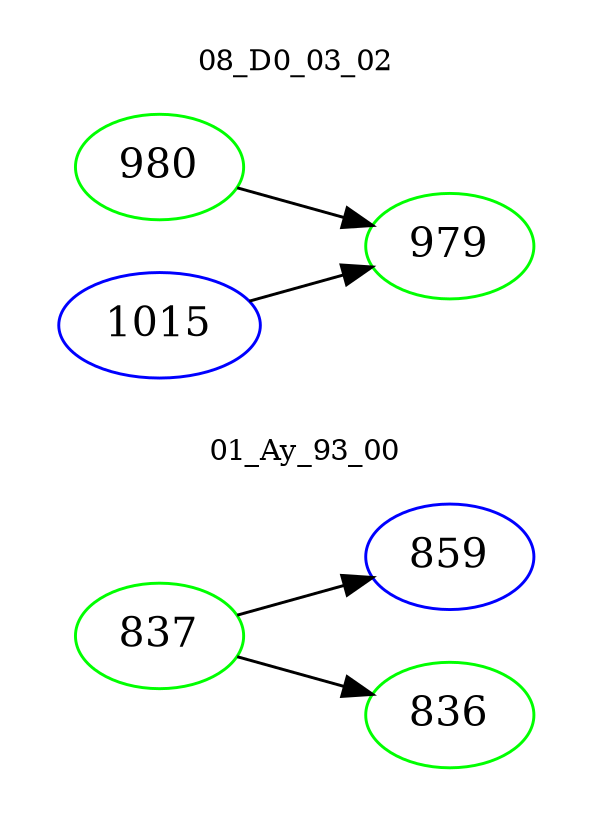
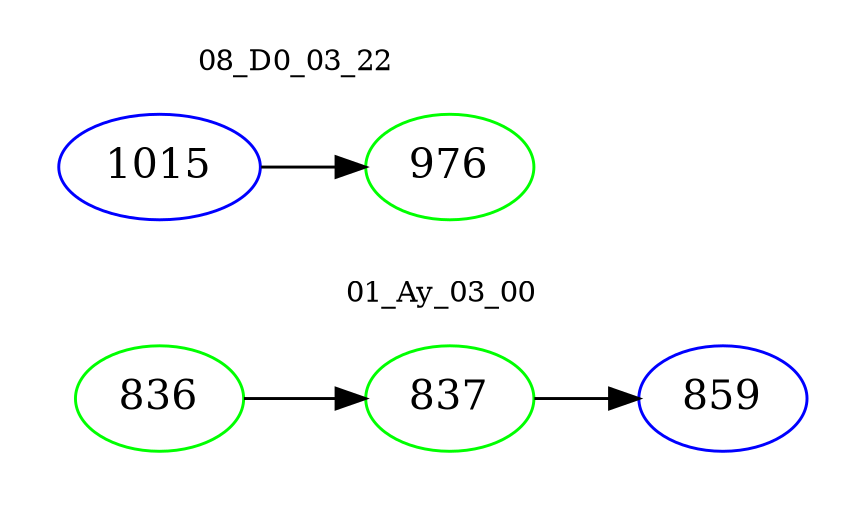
(296, 63) -> (296, 63)
(160, 167) -> none
(450, 246) -> (450, 167)
(305, 453) -> (441, 295)
(291, 672) -> (290, 399)
